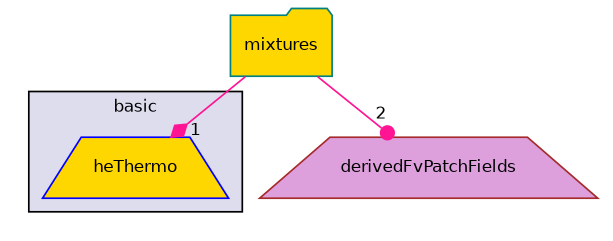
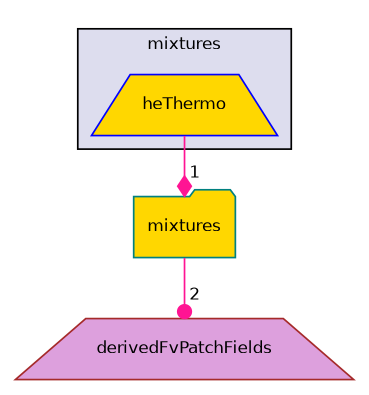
(213, 103) -> (185, 160)
(136, 108) -> (185, 45)
